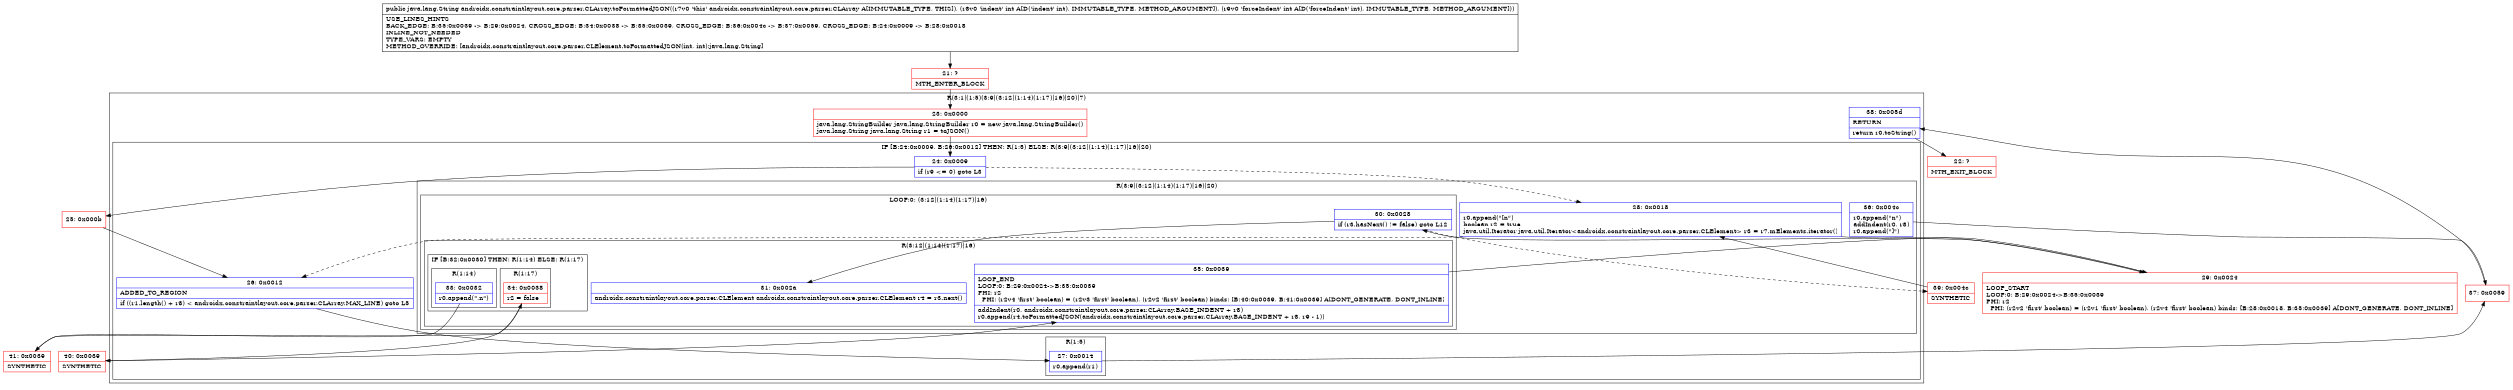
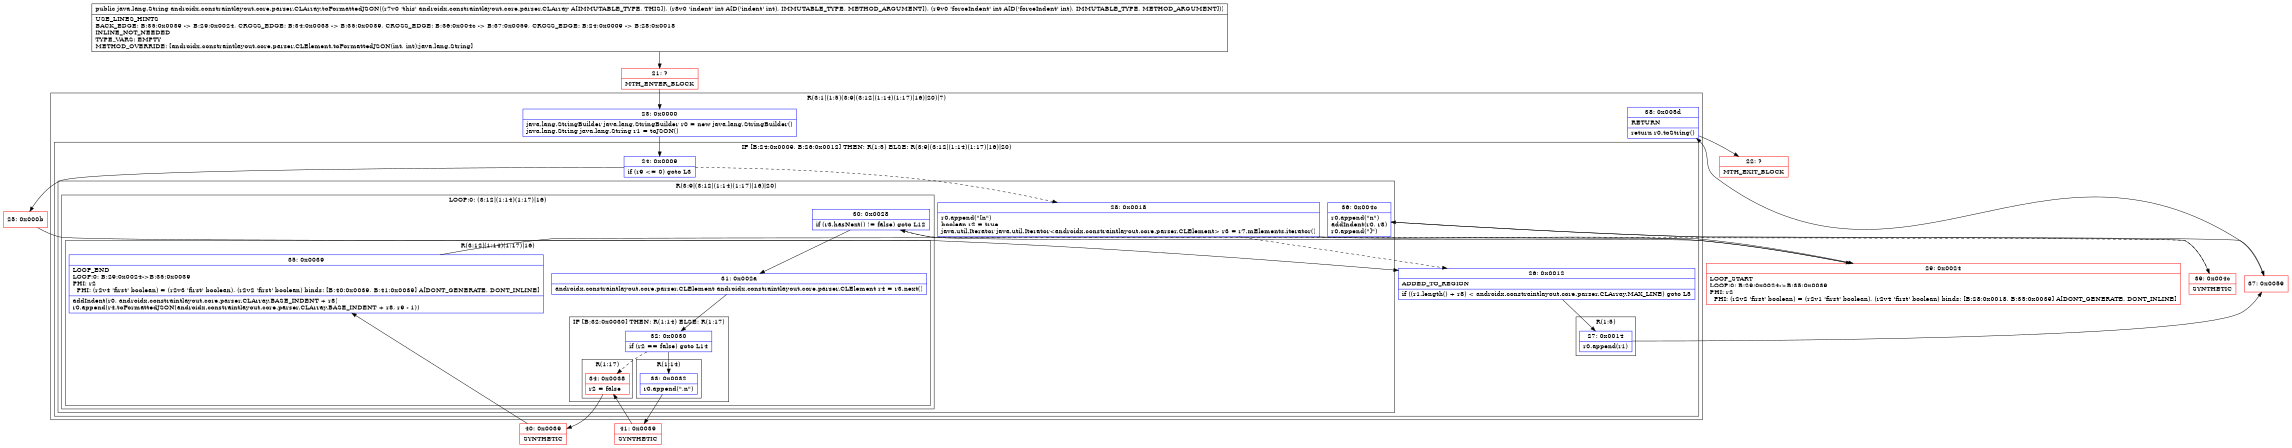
(950, 123) -> (660, 123)
(1826, 262) -> (1811, 237)
none -> (669, 341)
